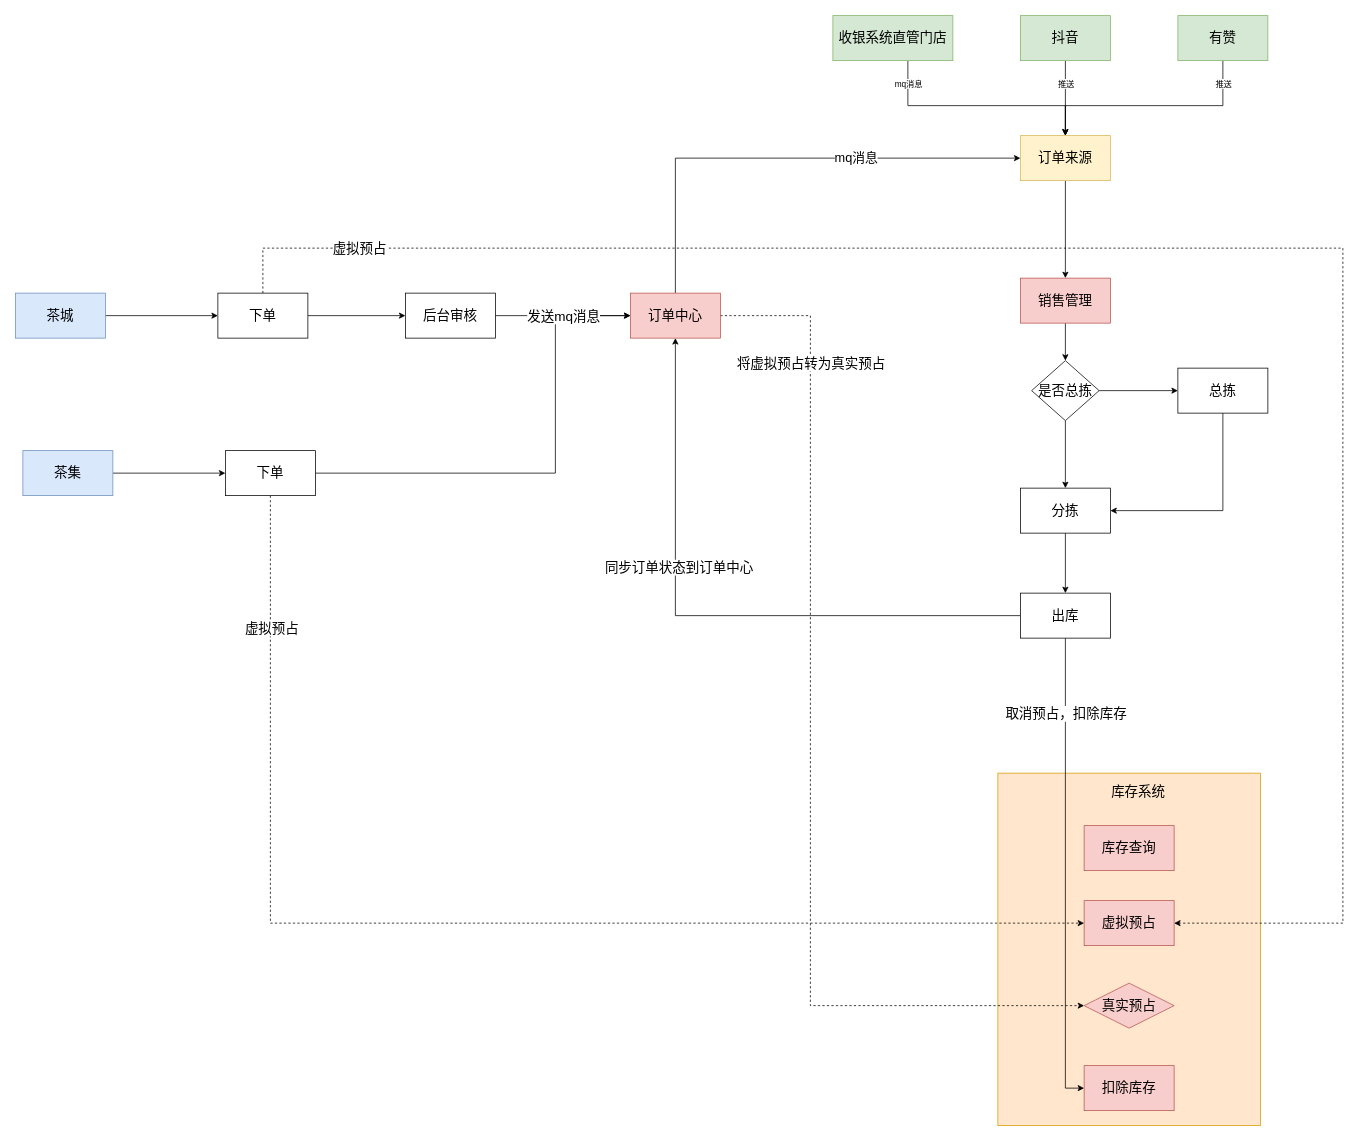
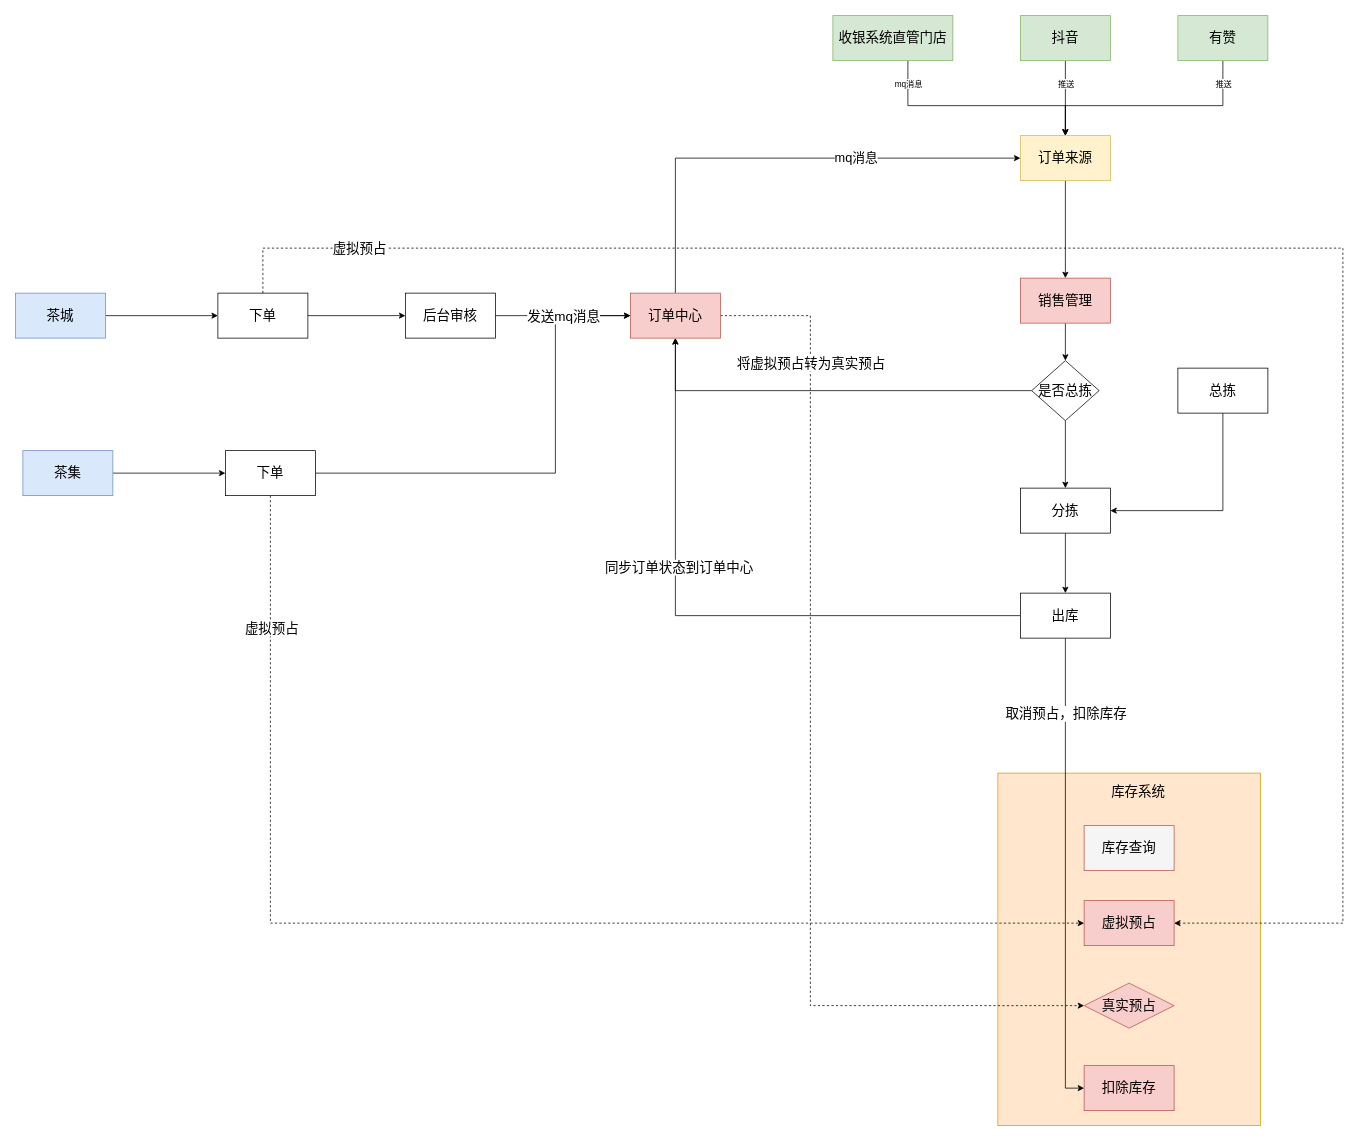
(1136, 390) -> (855, 390)
(1129, 848) -> (1129, 848)
